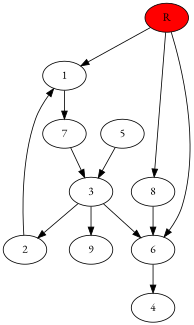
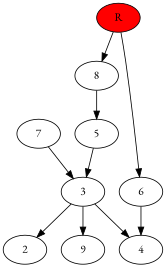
(64, 76) -> none
(153, 217) -> (97, 101)
(119, 218) -> (109, 218)
